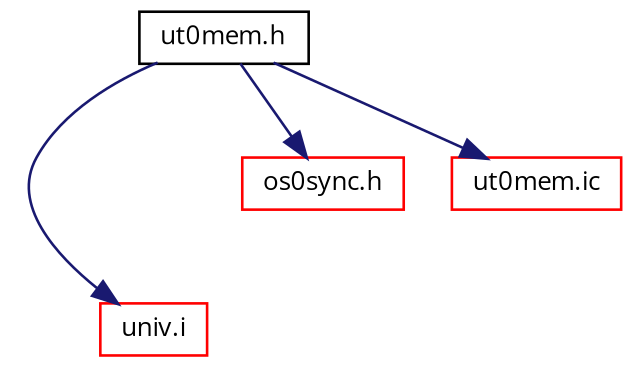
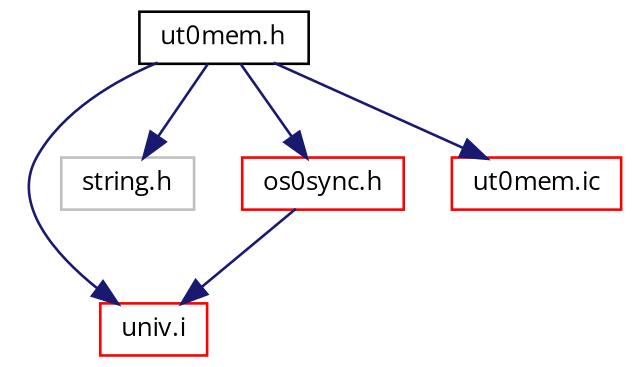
none -> (128, 184)
none -> (249, 248)
